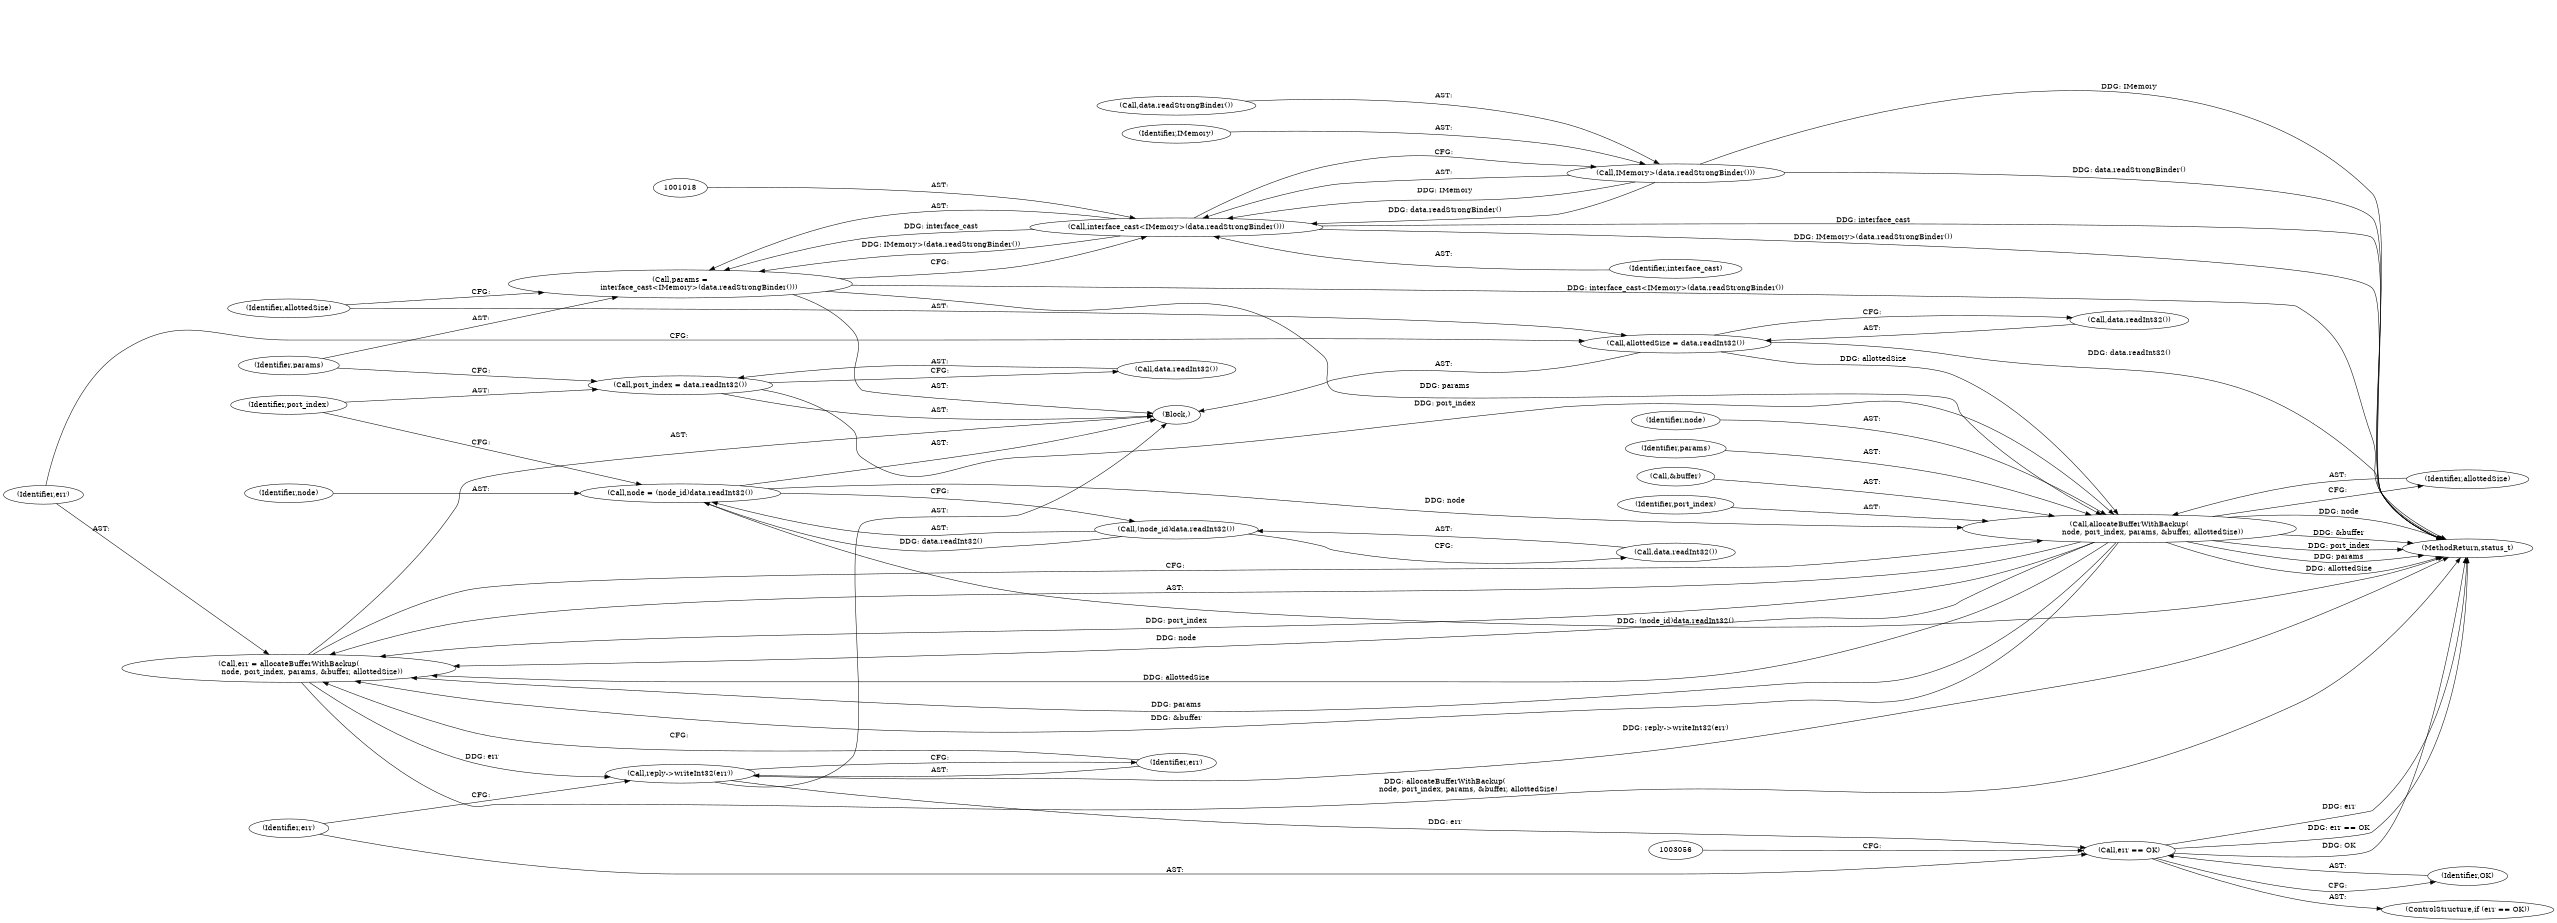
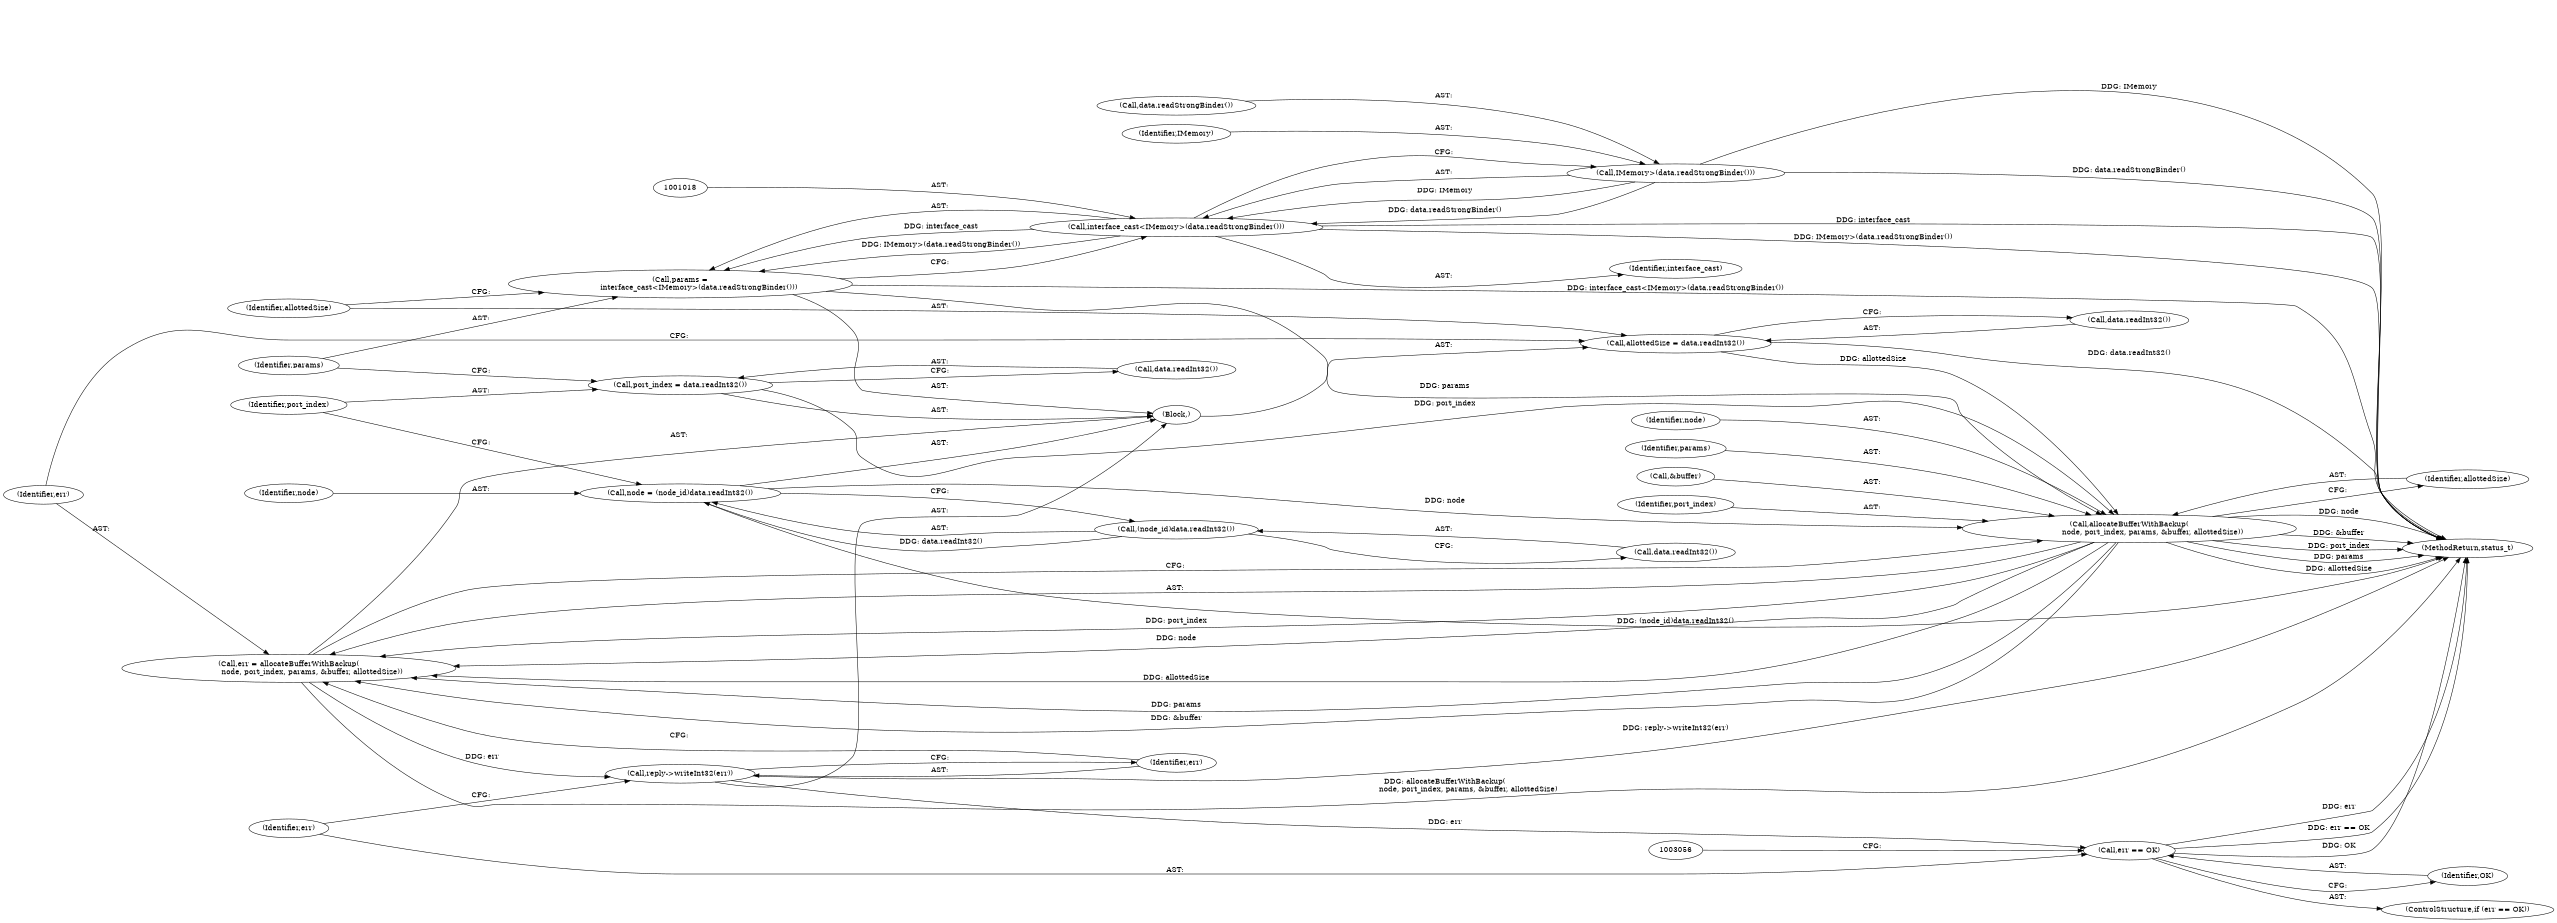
(1413, 265) -> (1433, 287)
(1421, 370) -> (1380, 357)
